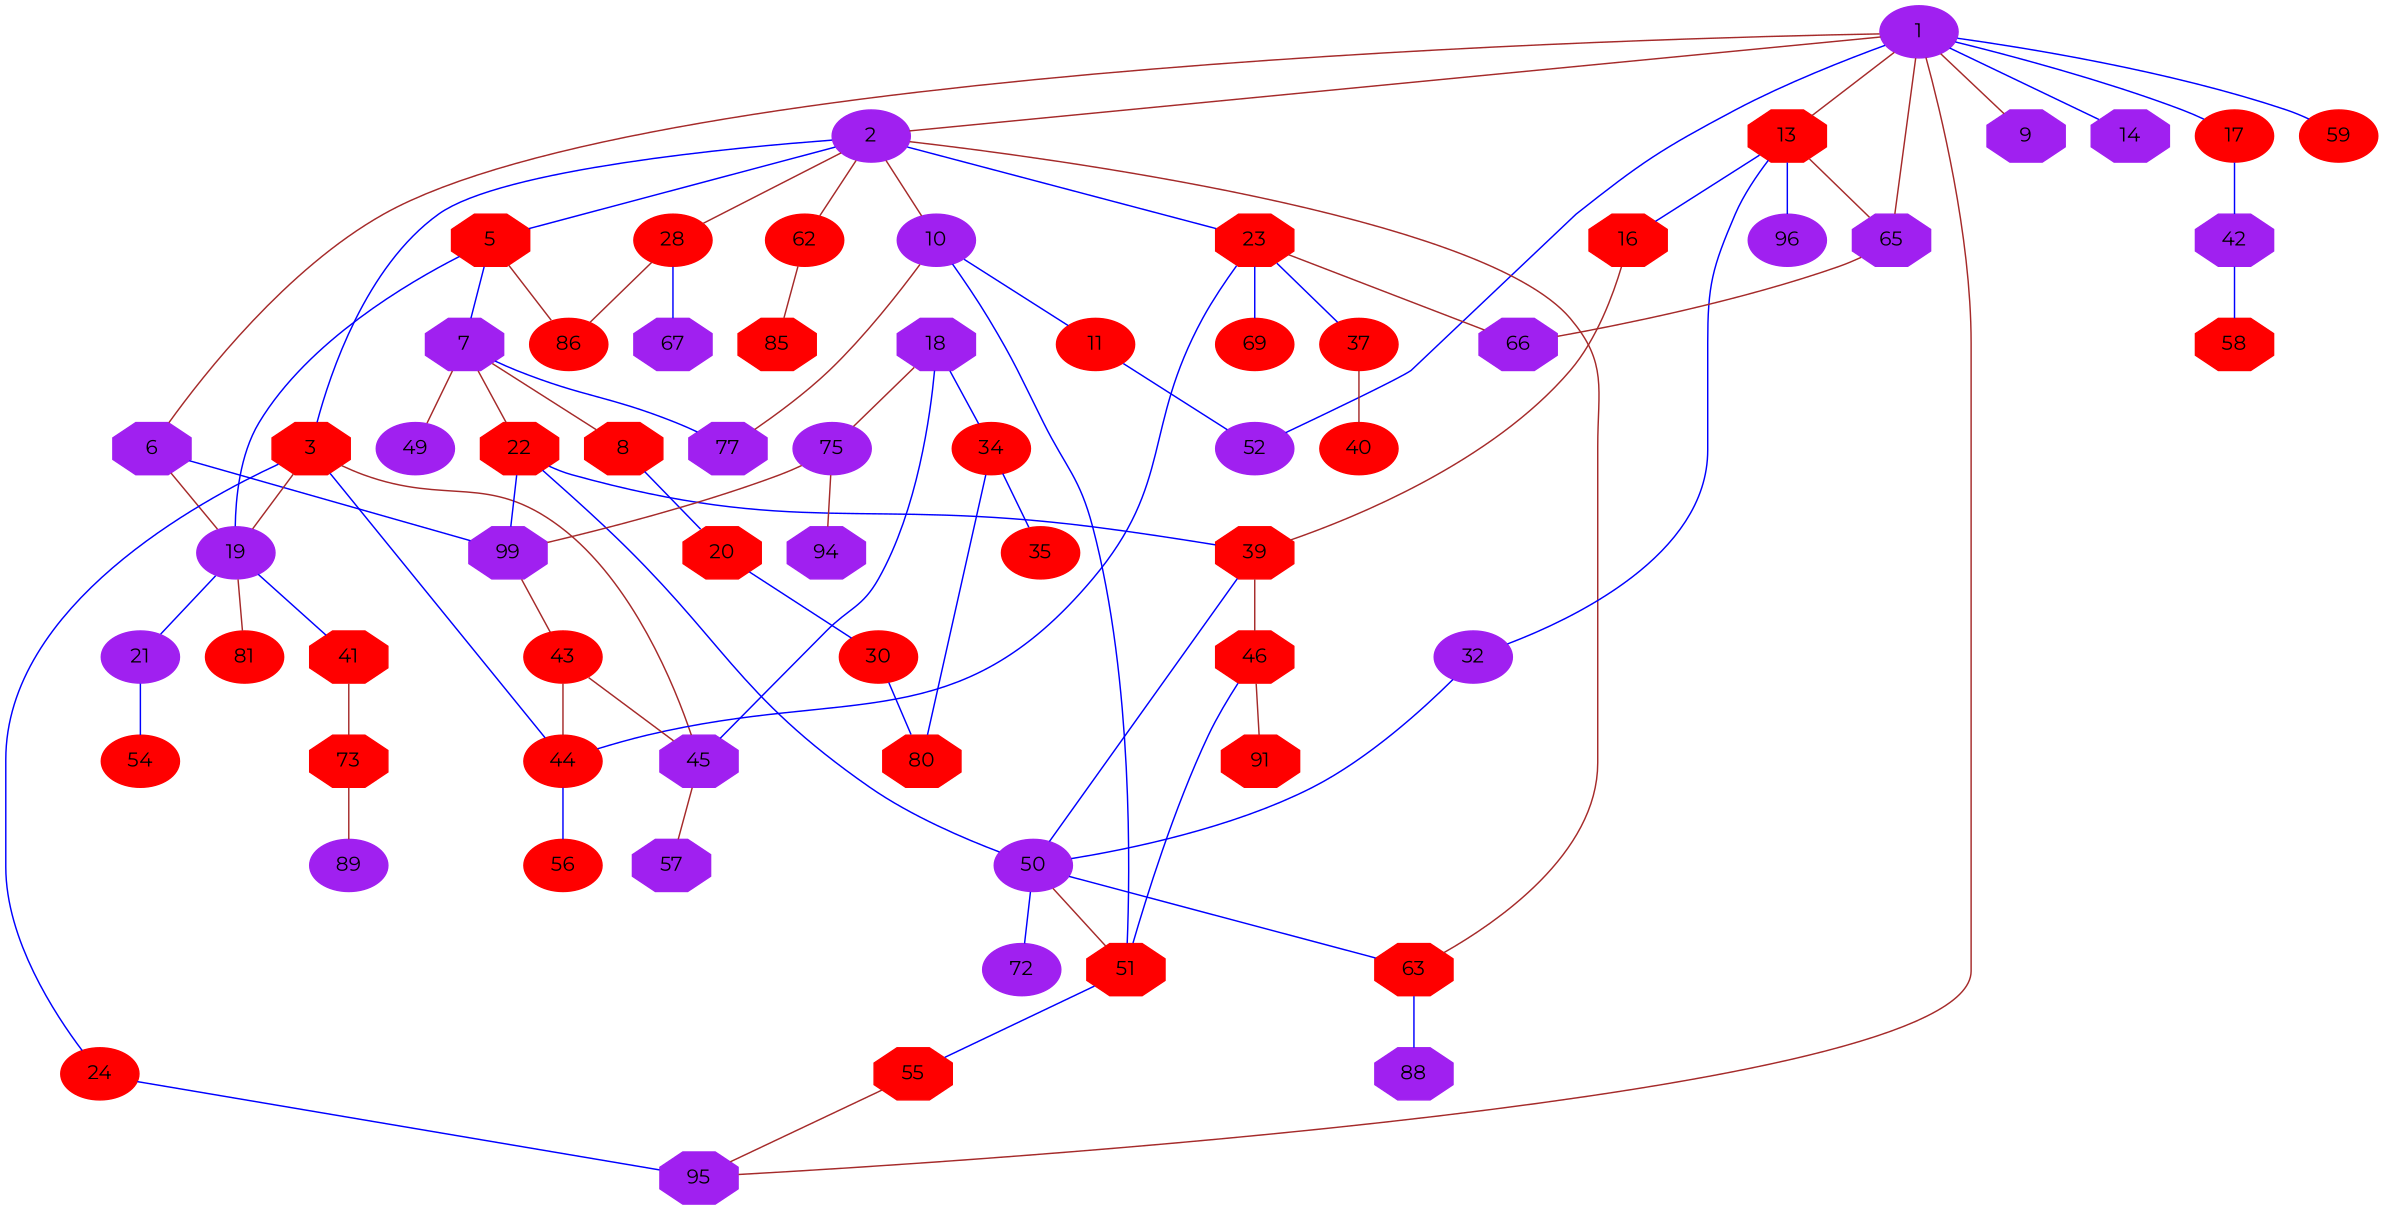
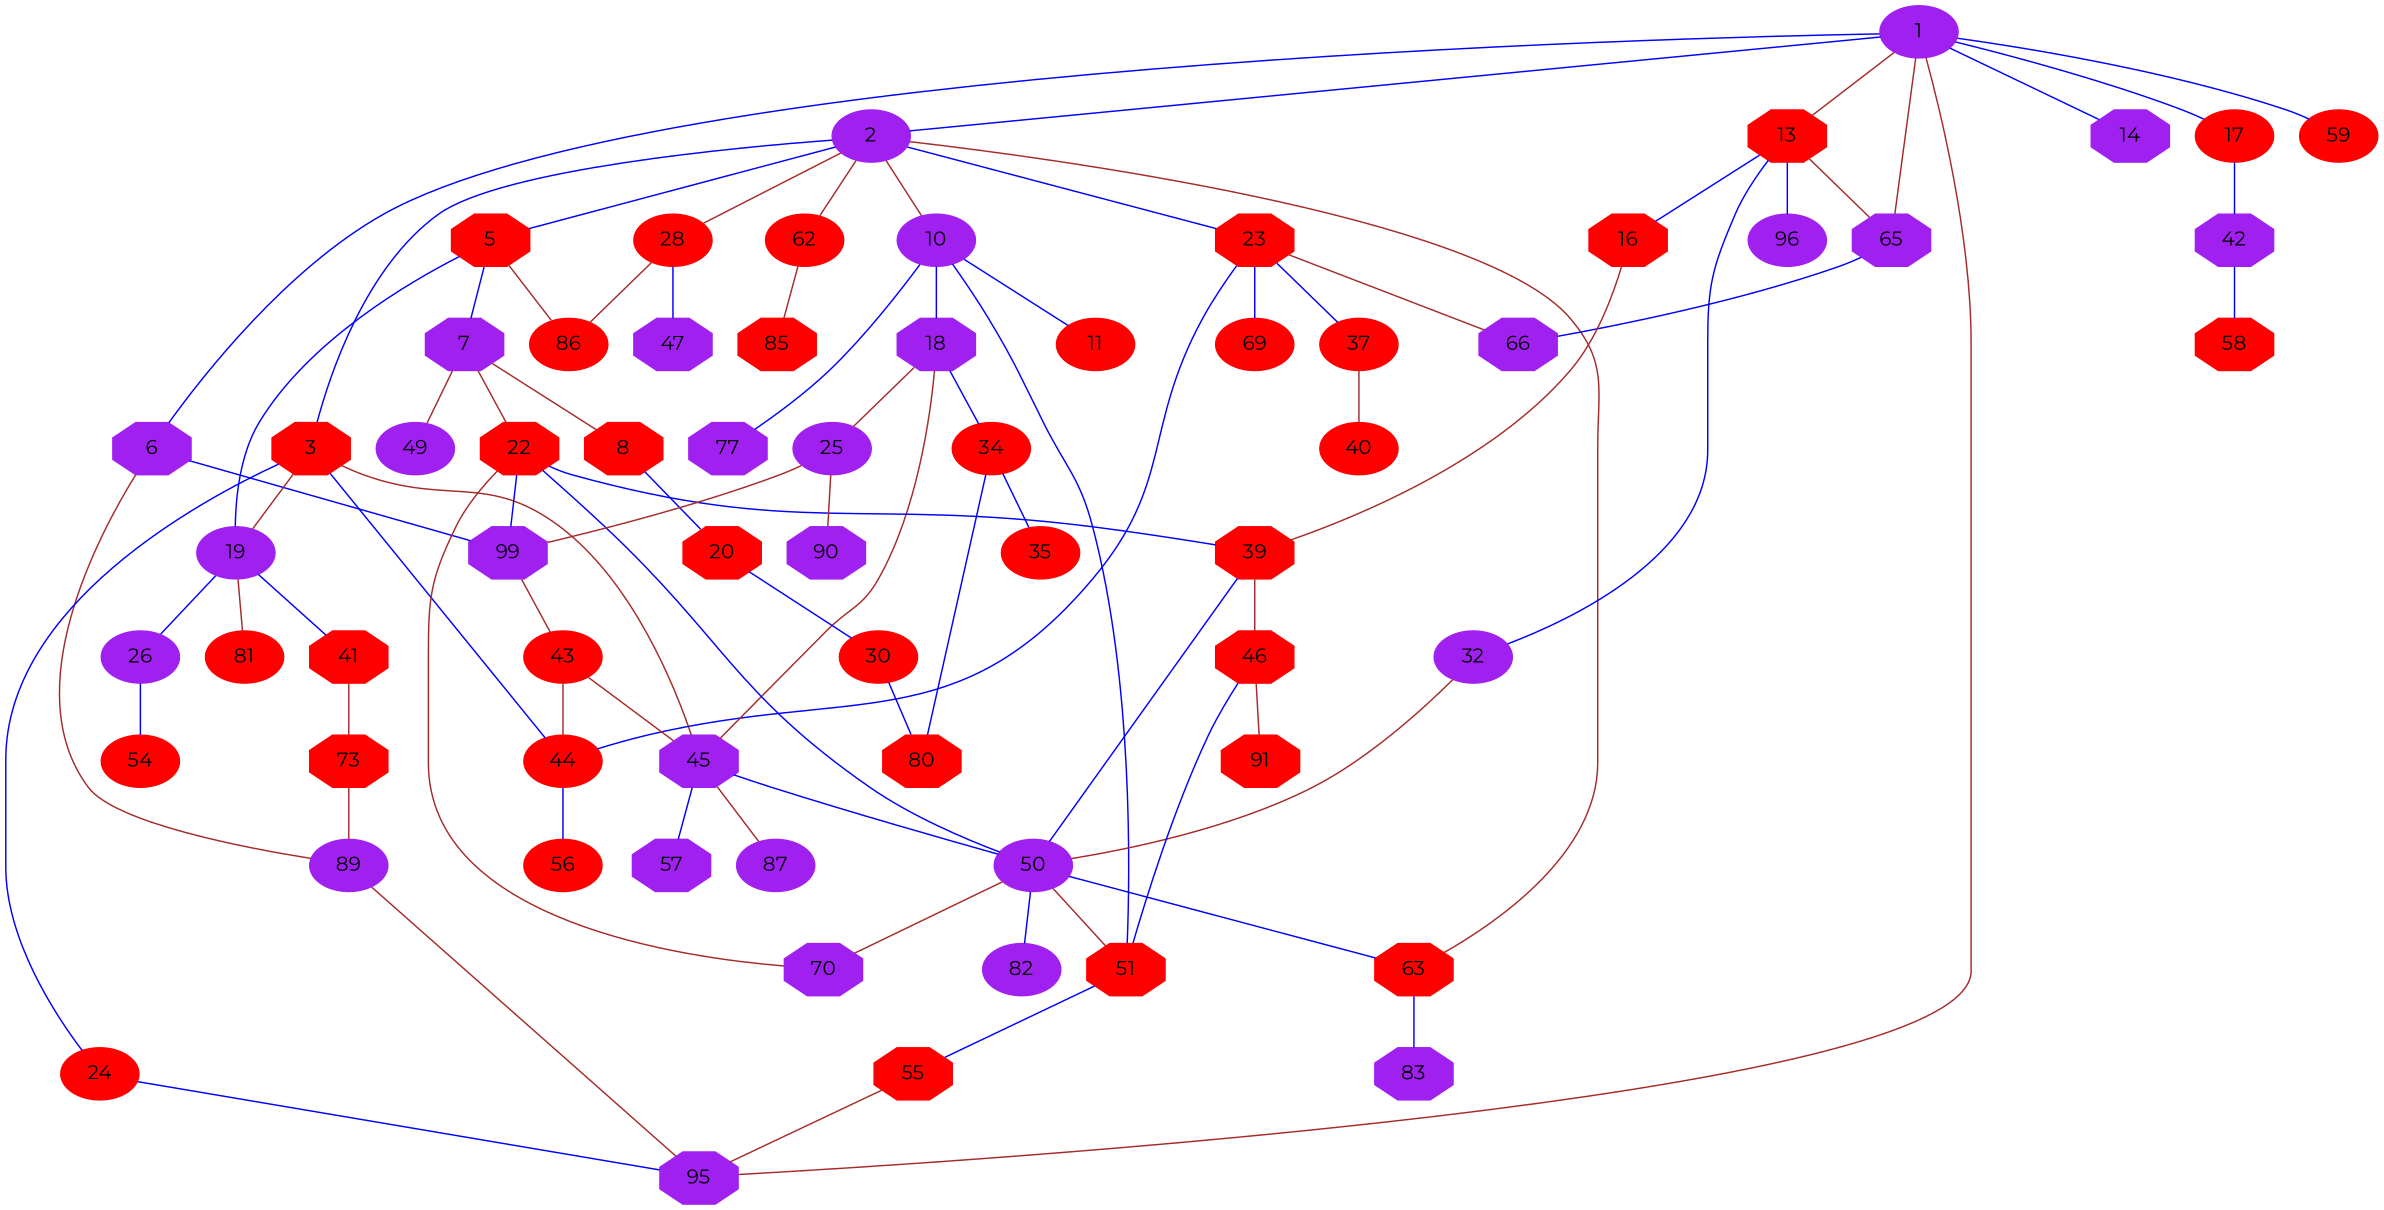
(1395, 84) -> (1395, 84)
(974, 87) -> (974, 87)
(2026, 136) -> none
none -> (936, 292)
(1719, 302) -> (1719, 302)
(673, 344) -> (673, 344)
(845, 355) -> (845, 355)
(596, 397) -> none
(832, 449) -> (832, 449)
(1255, 449) -> none
(193, 500) -> (67, 744)
(826, 553) -> (826, 553)
(876, 582) -> (876, 582)
(140, 657) -> (140, 657)
(1279, 803) -> (1279, 803)
(685, 813) -> (685, 813)
none -> (865, 816)
none -> (776, 865)
none -> (823, 970)
(1022, 970) -> (1022, 970)
none -> (524, 1022)
(1414, 1074) -> (1414, 1074)
